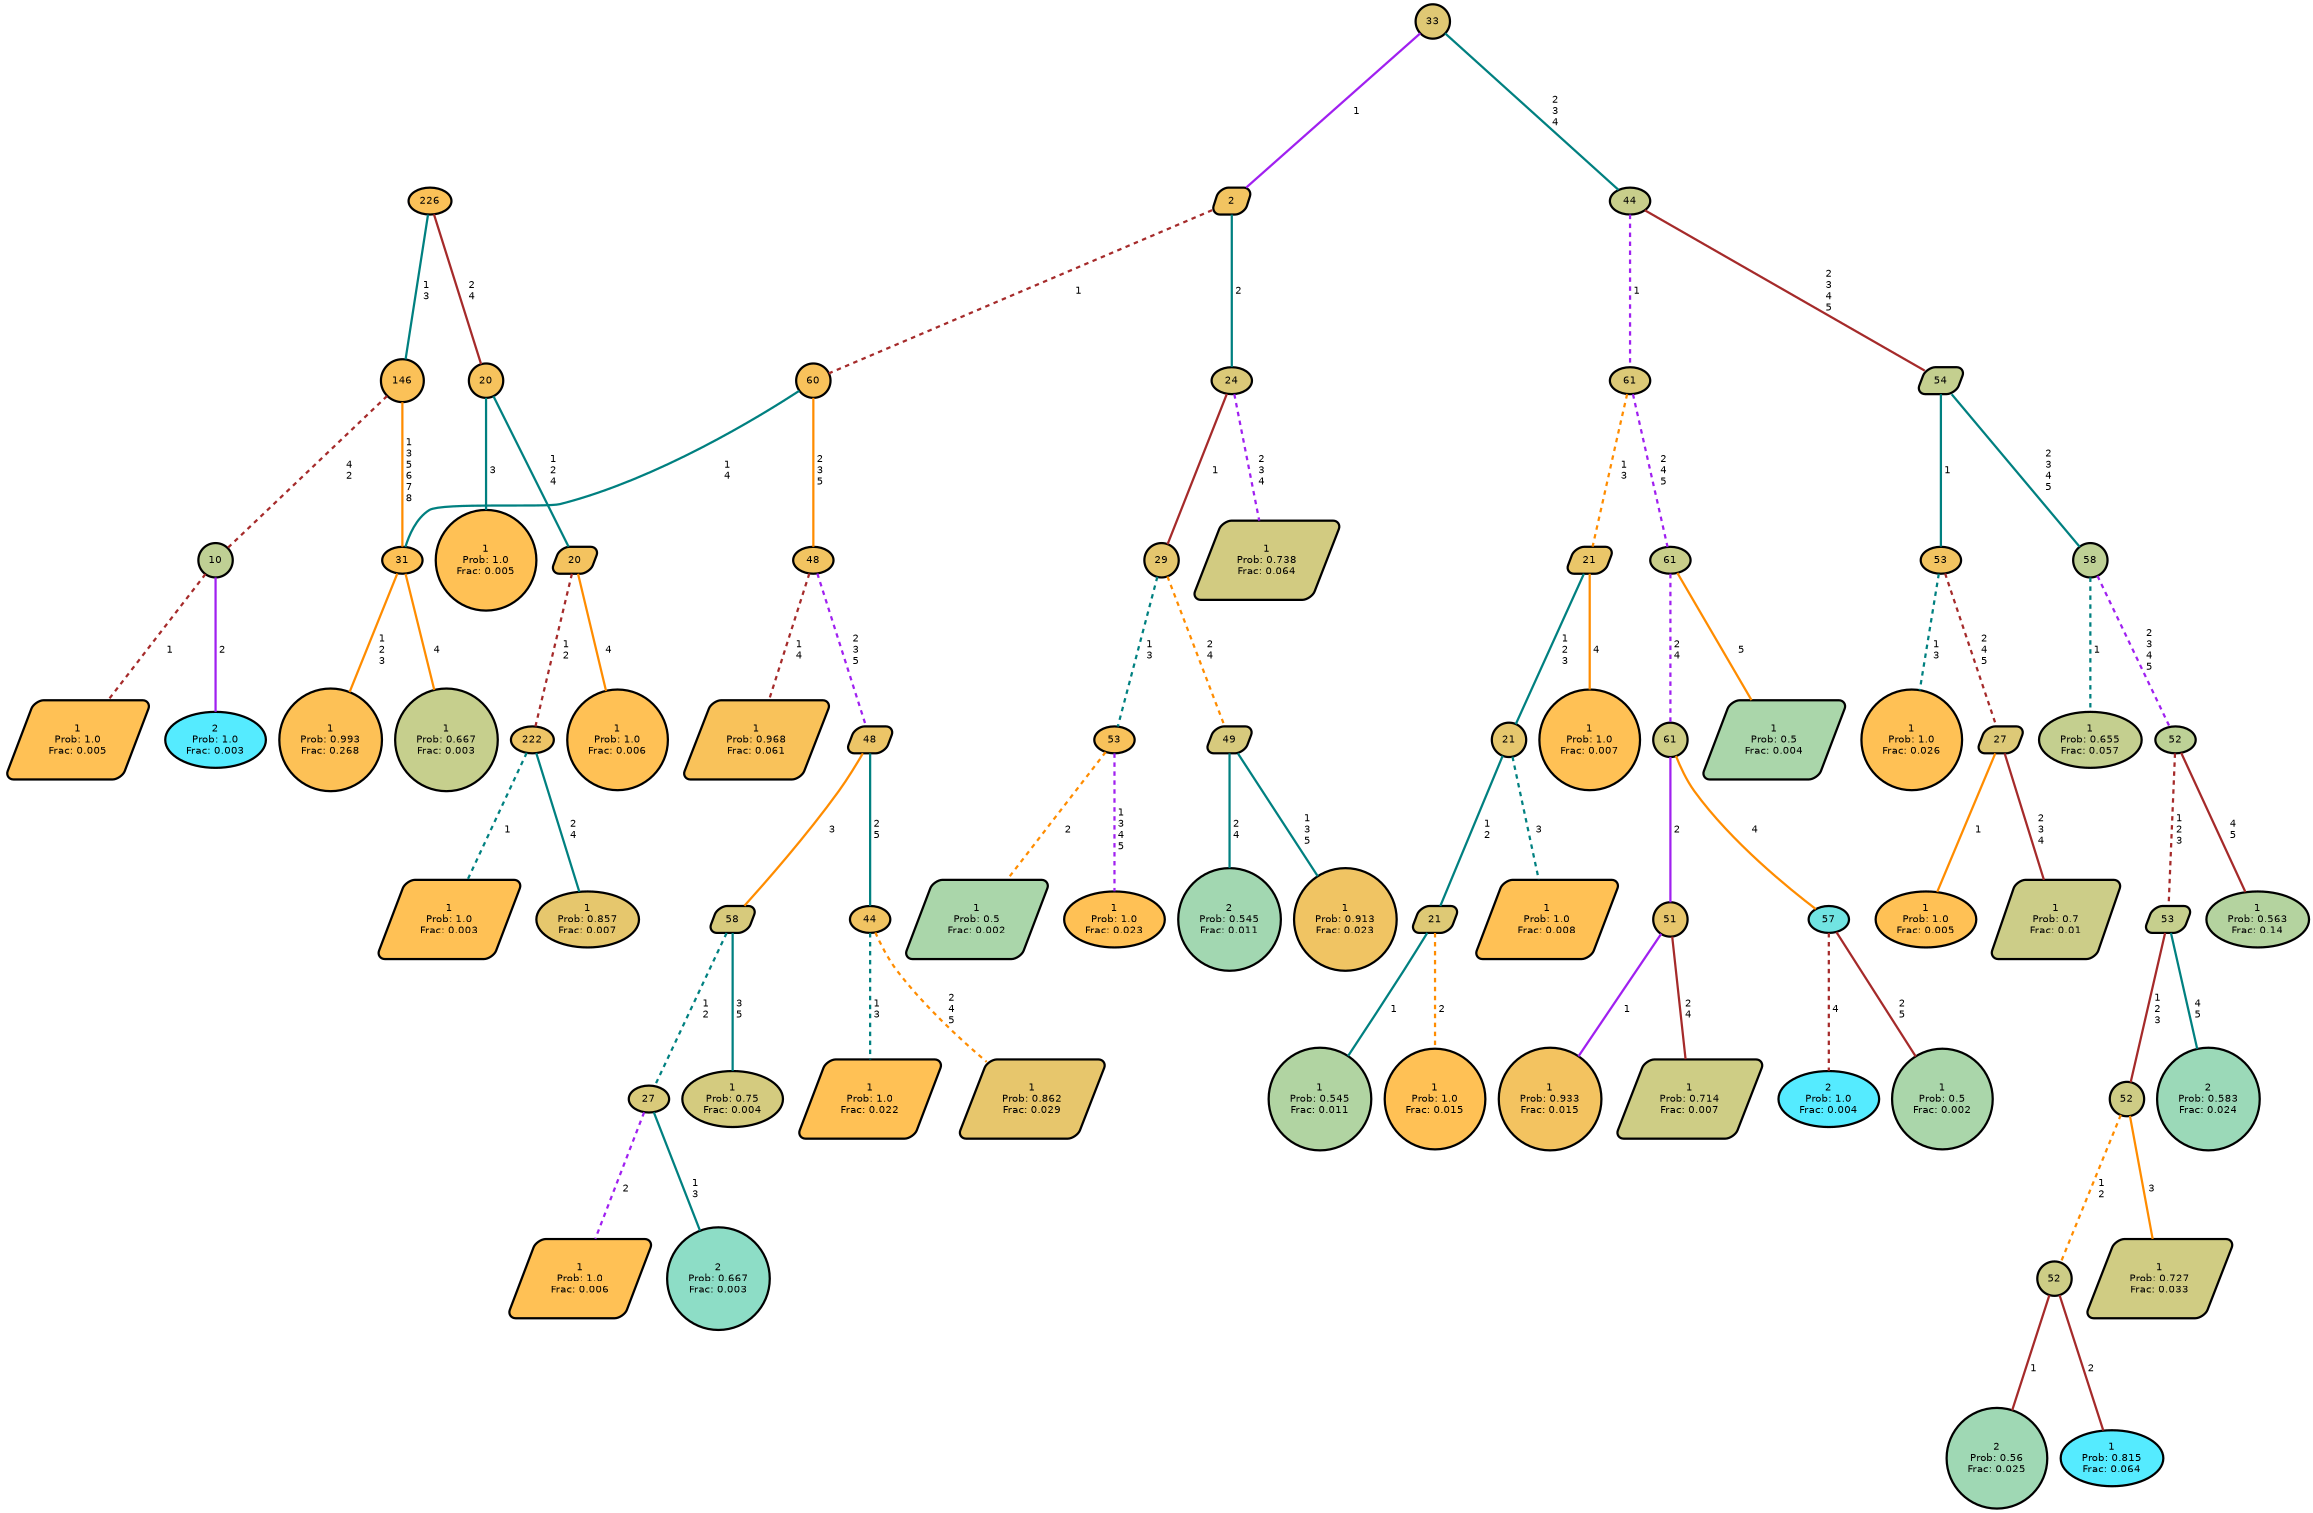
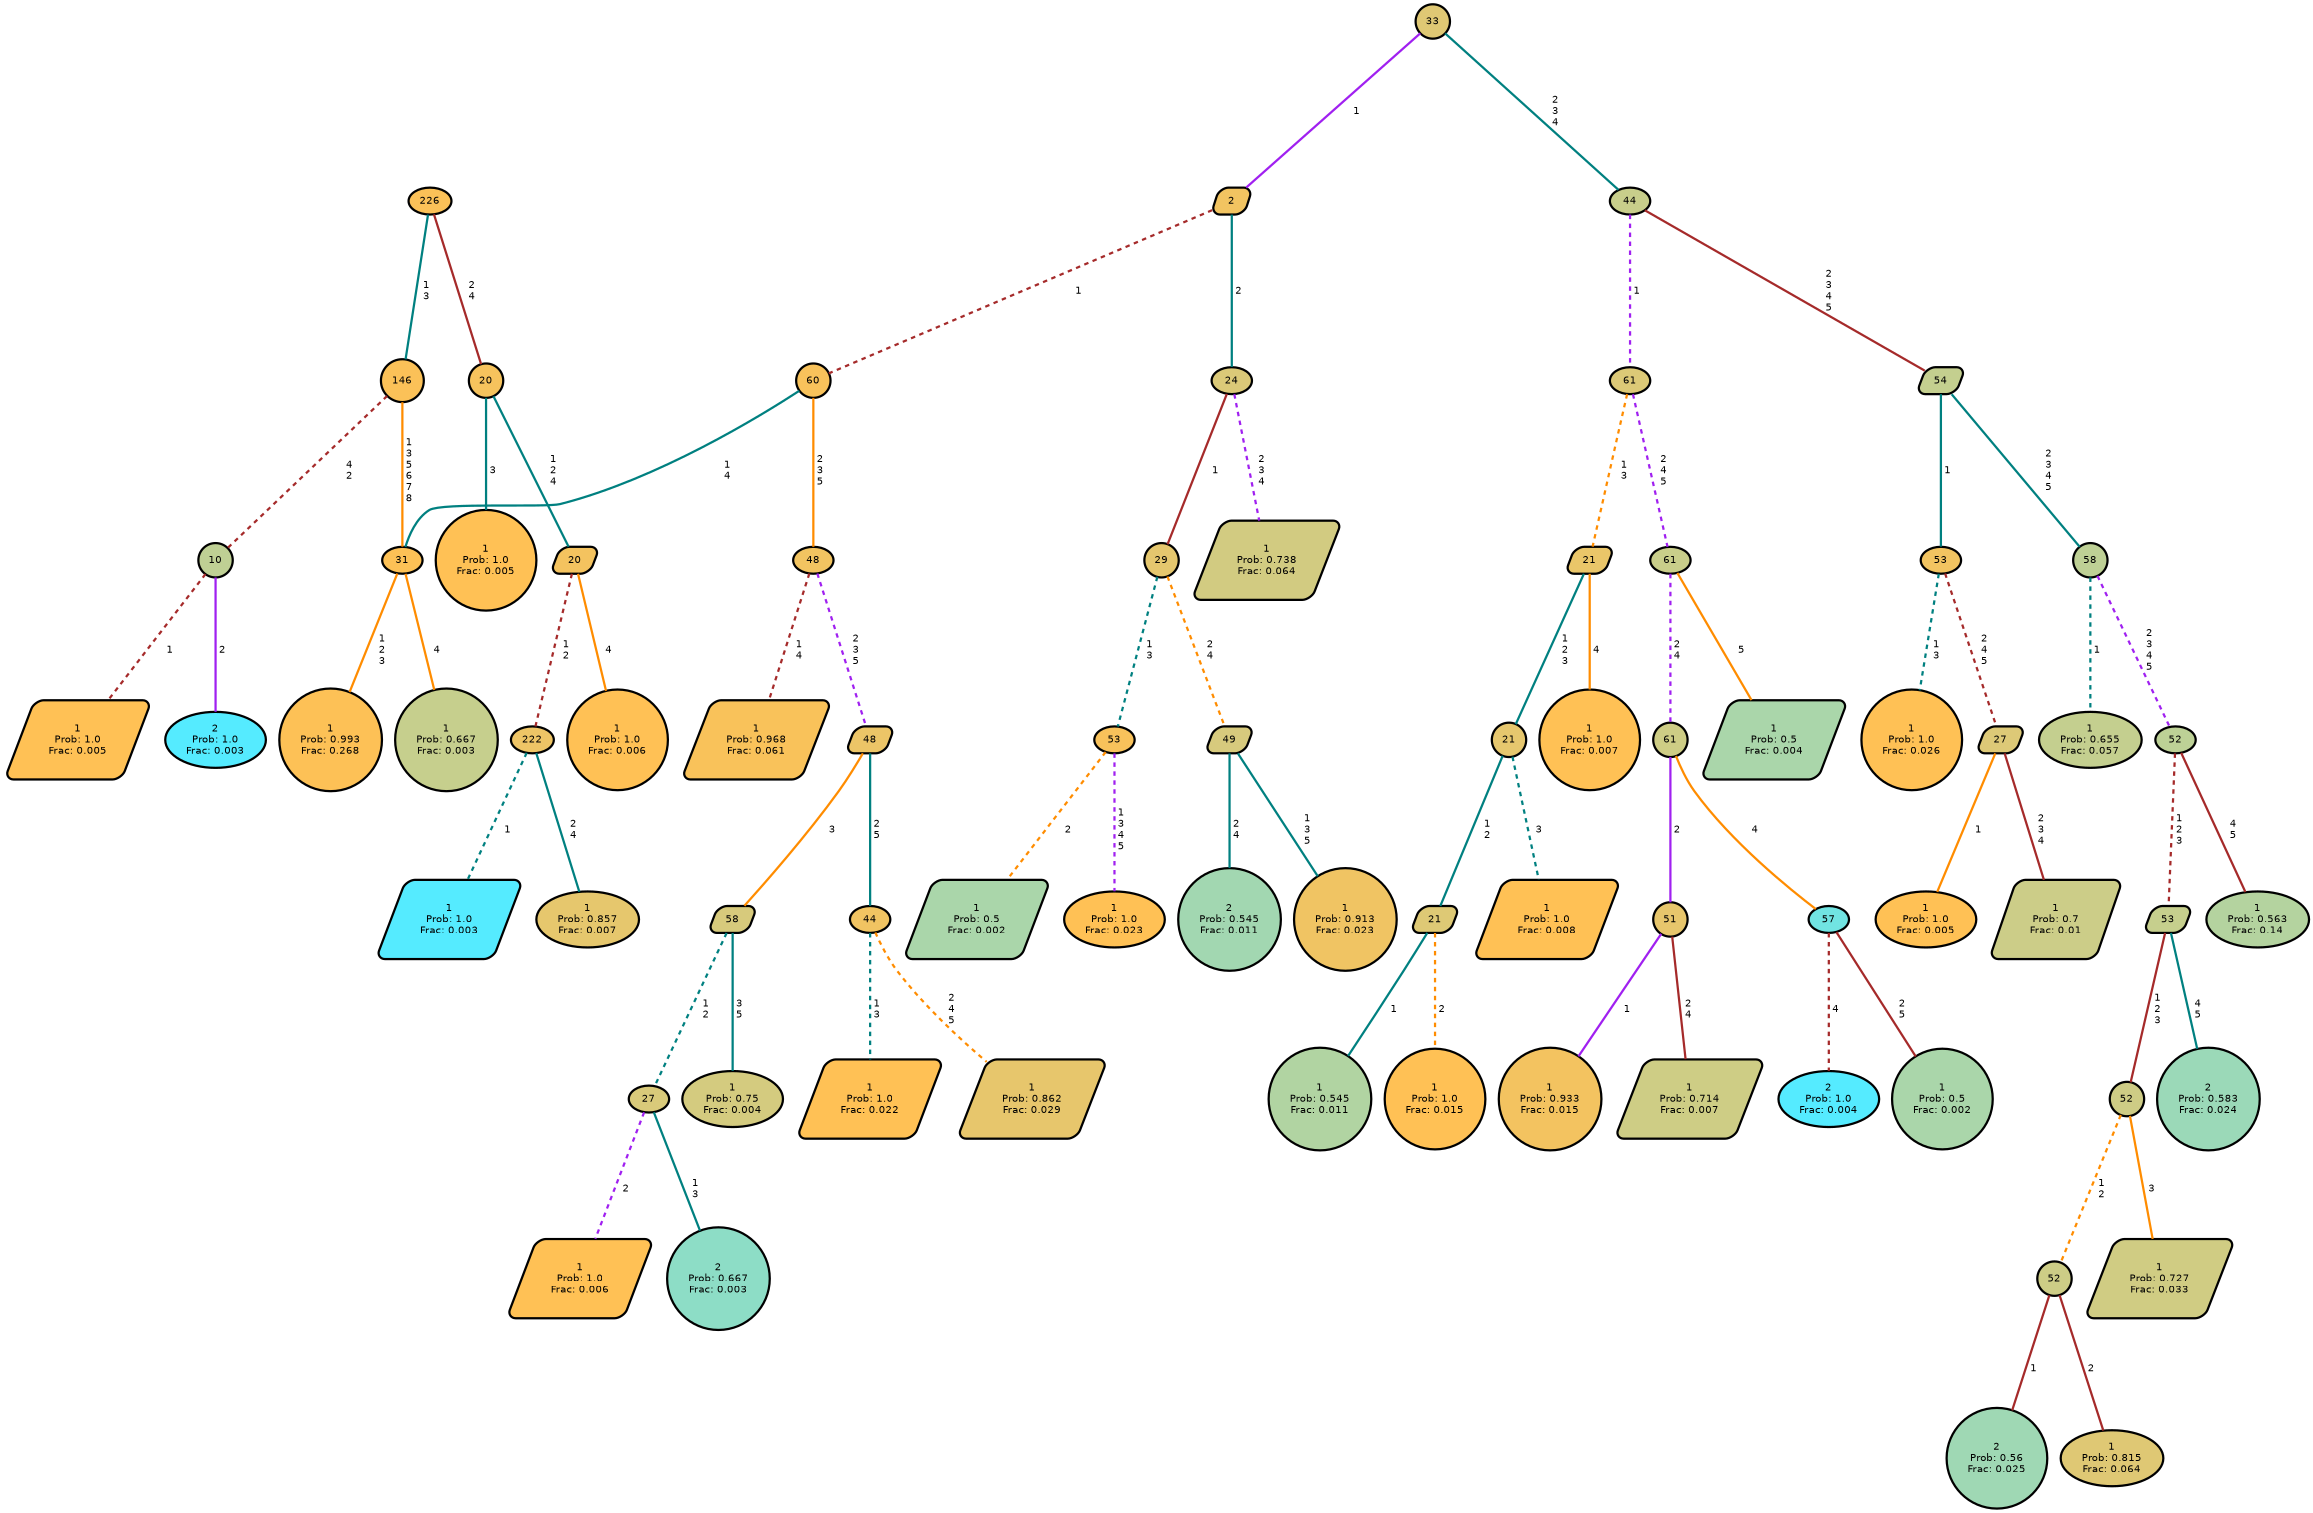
(449, 919) -> (449, 919)
(2112, 1458) -> (2112, 1458)
